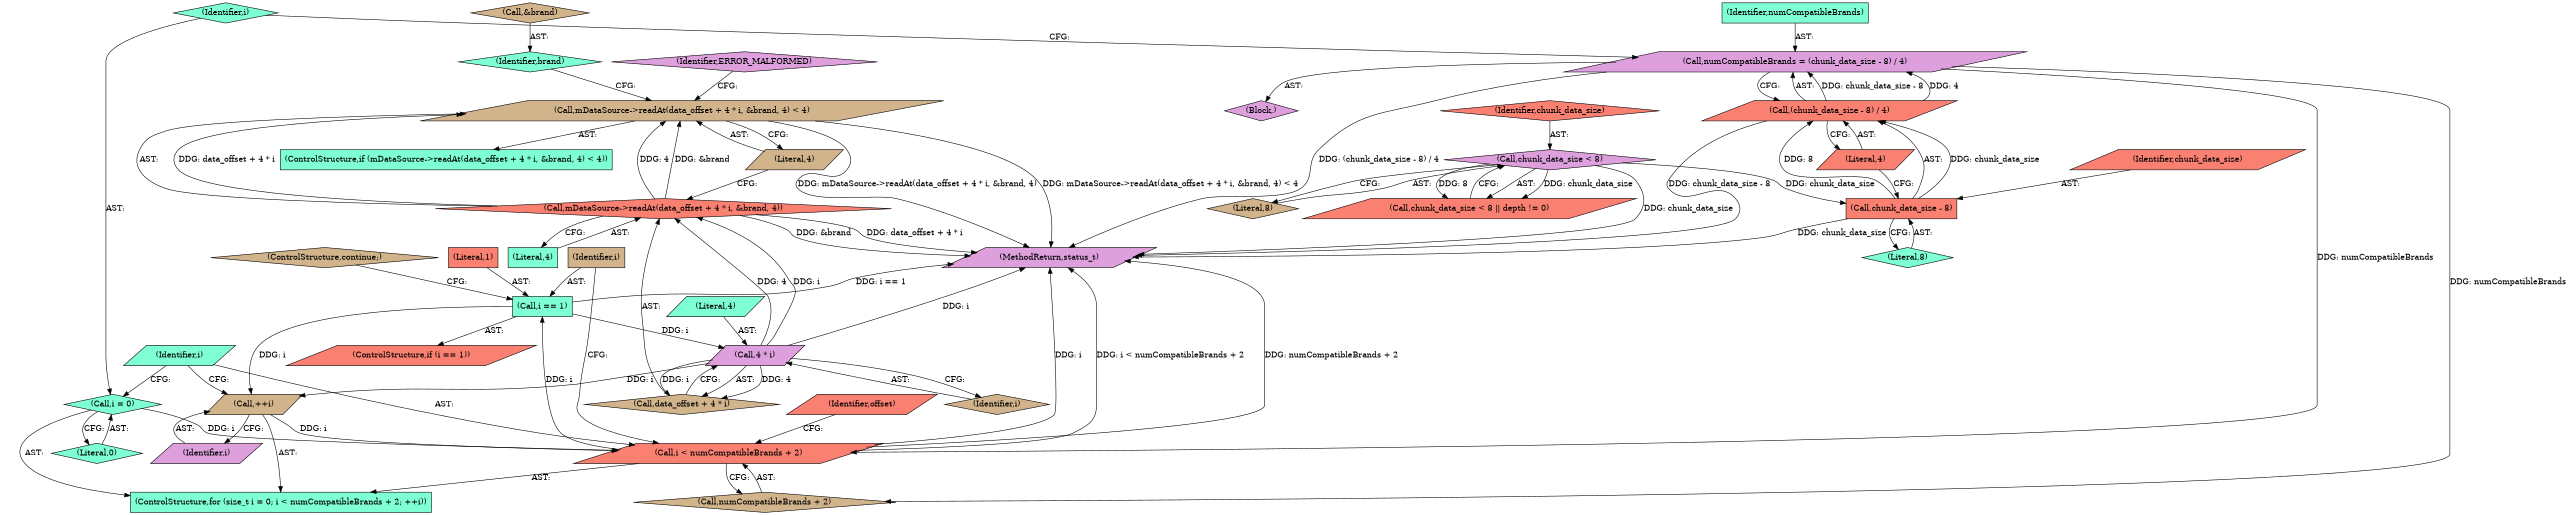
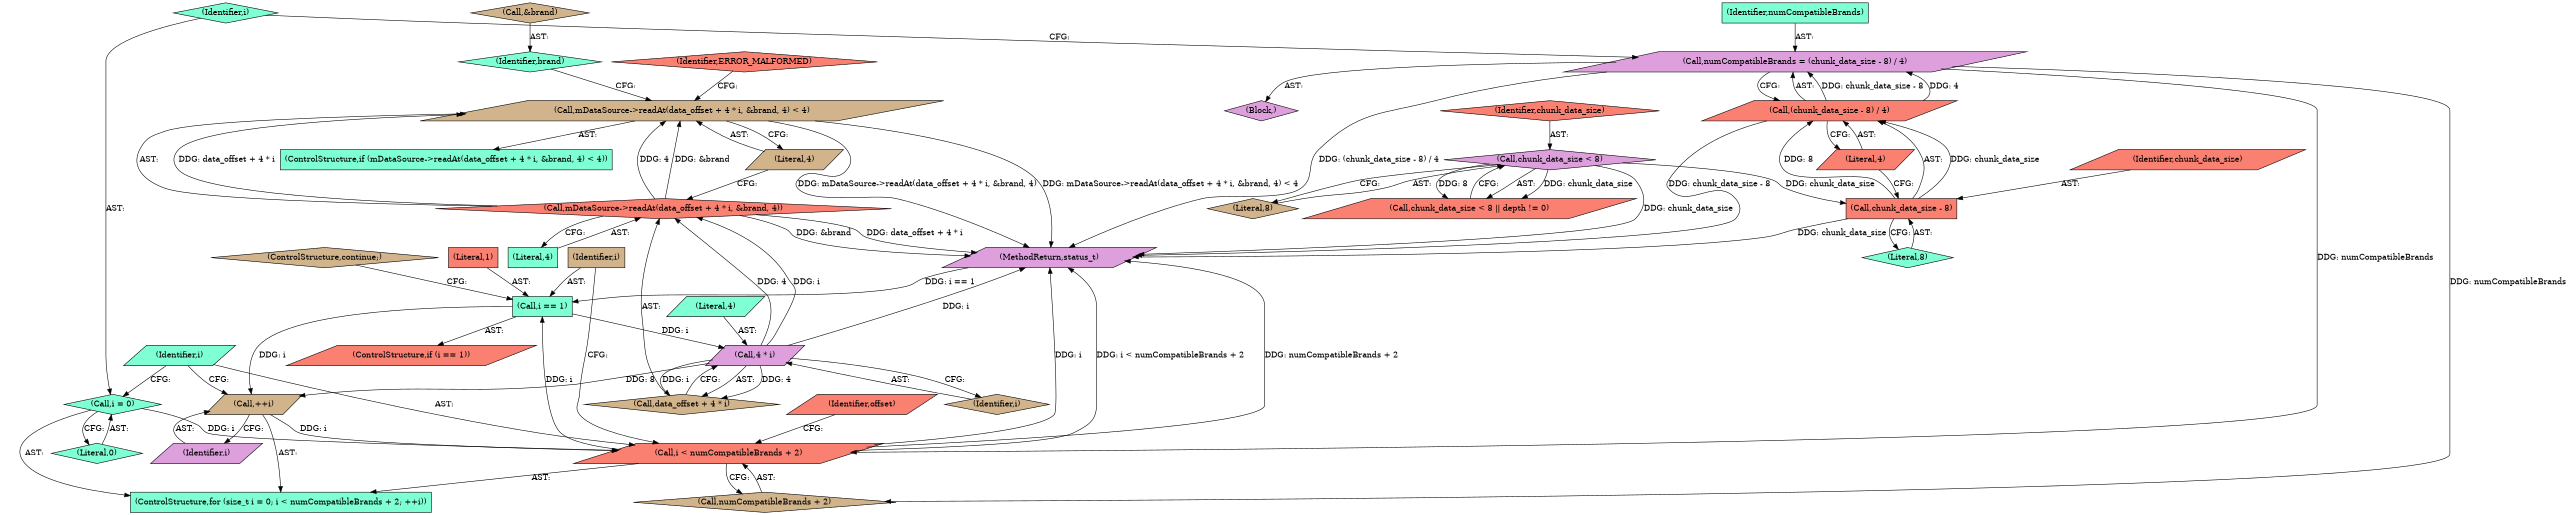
(744, 62) -> (744, 62)
(752, 295) -> (775, 295)
(640, 380) -> (640, 380)
